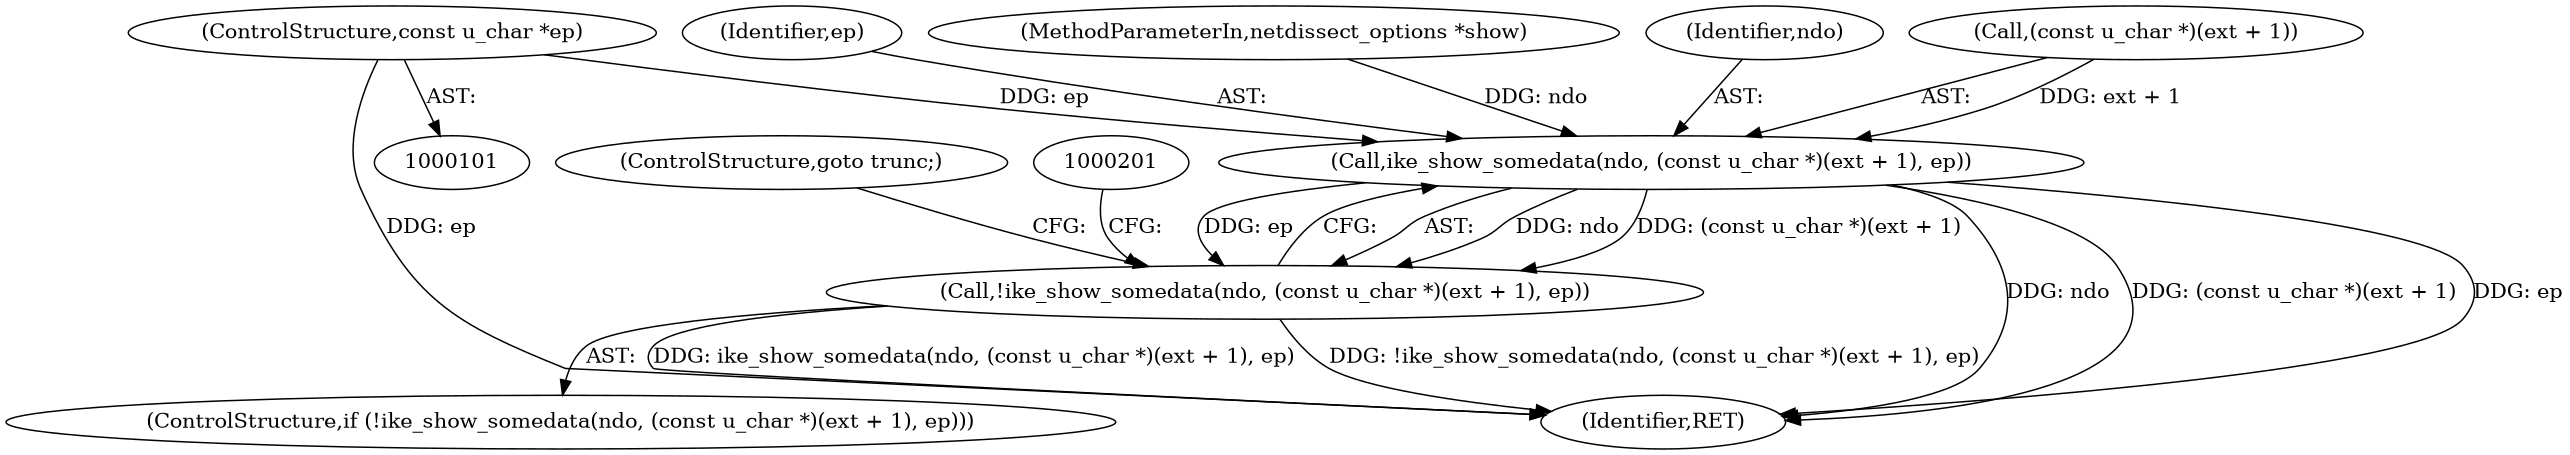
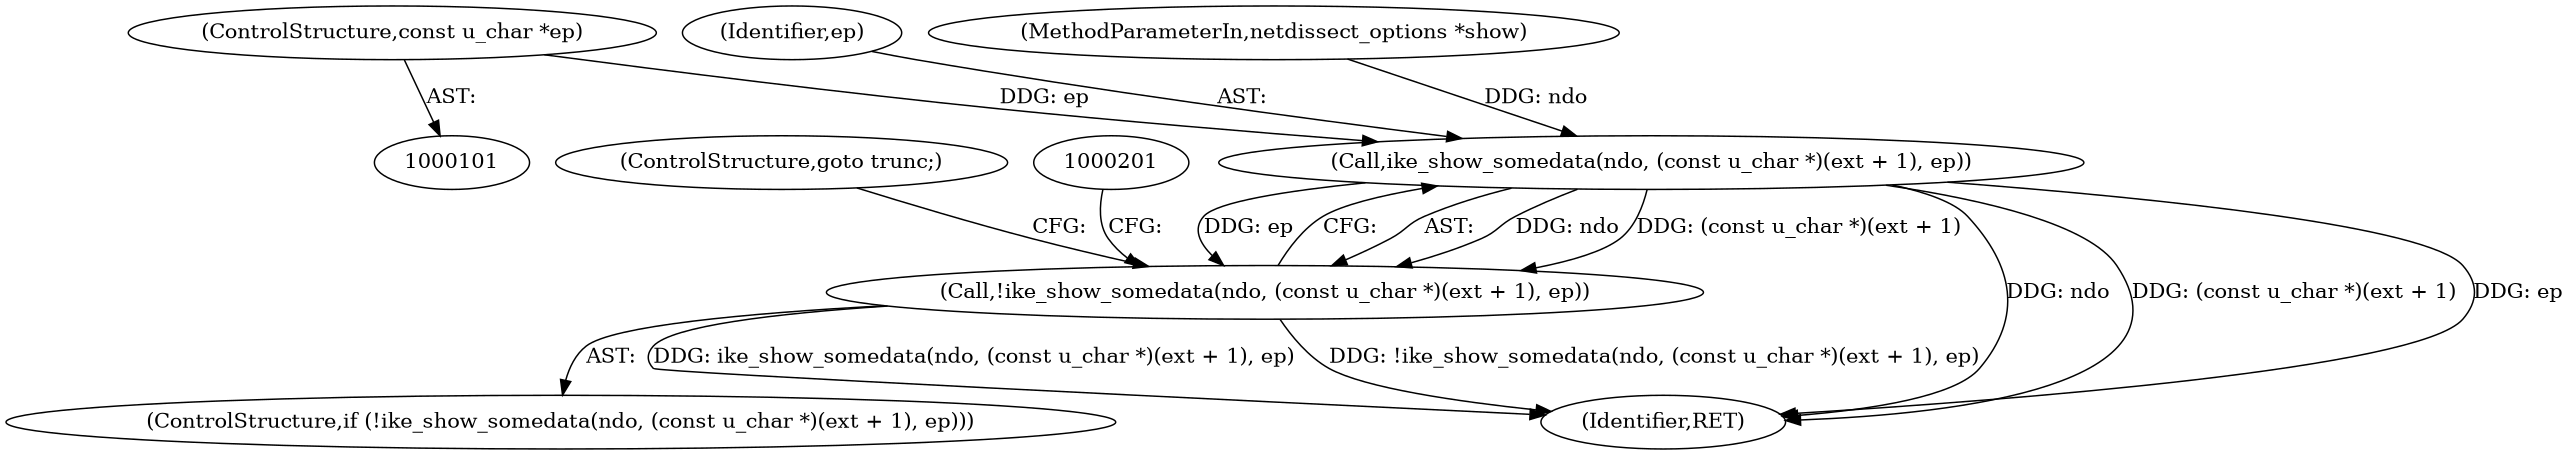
(1765, 33) -> none
(2136, 33) -> none
(633, 372) -> none
